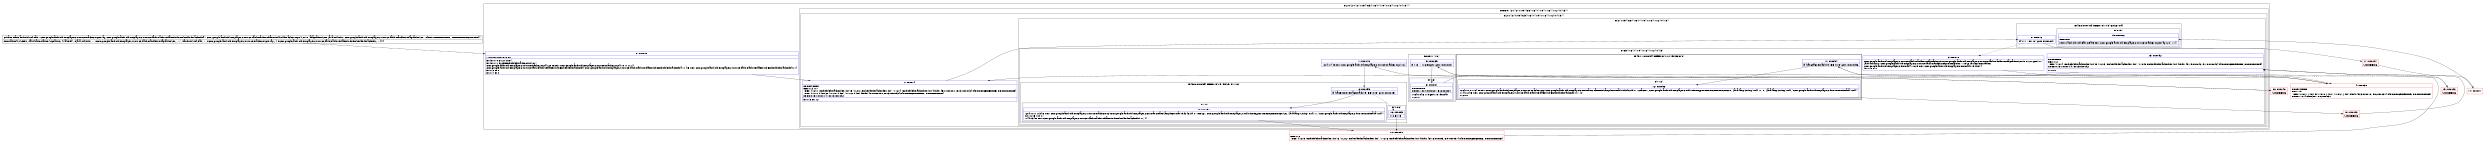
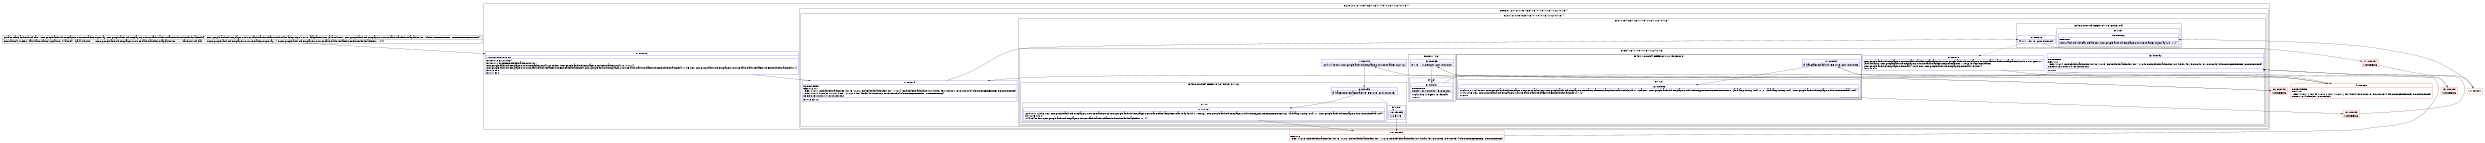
(2118, 31) -> (2118, 31)
